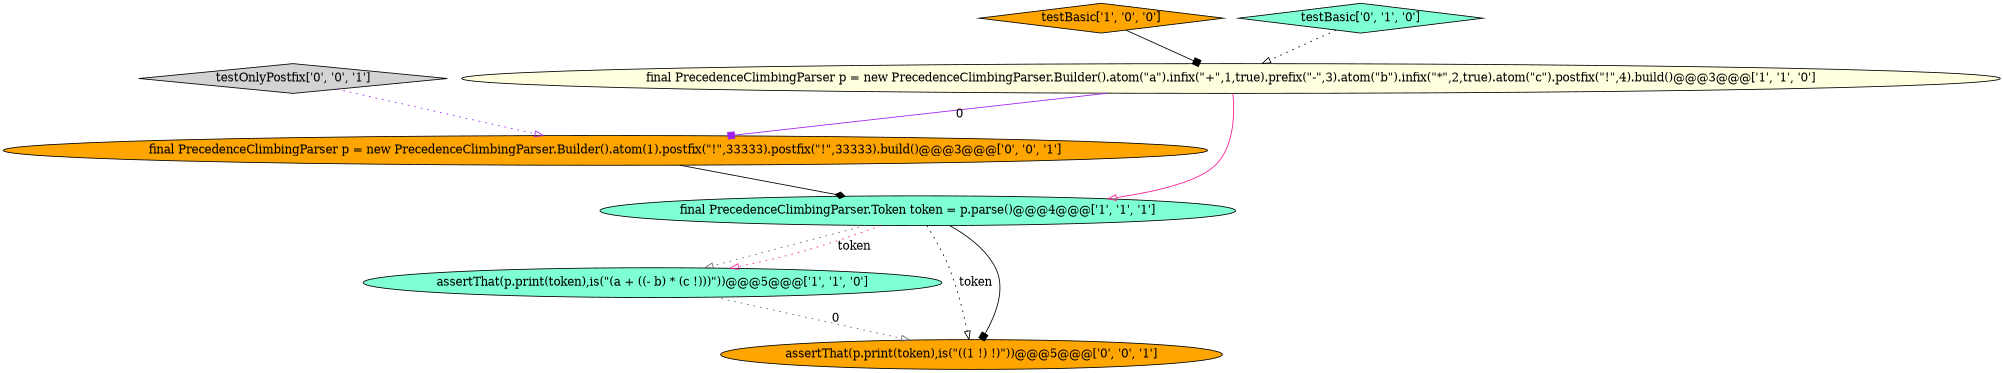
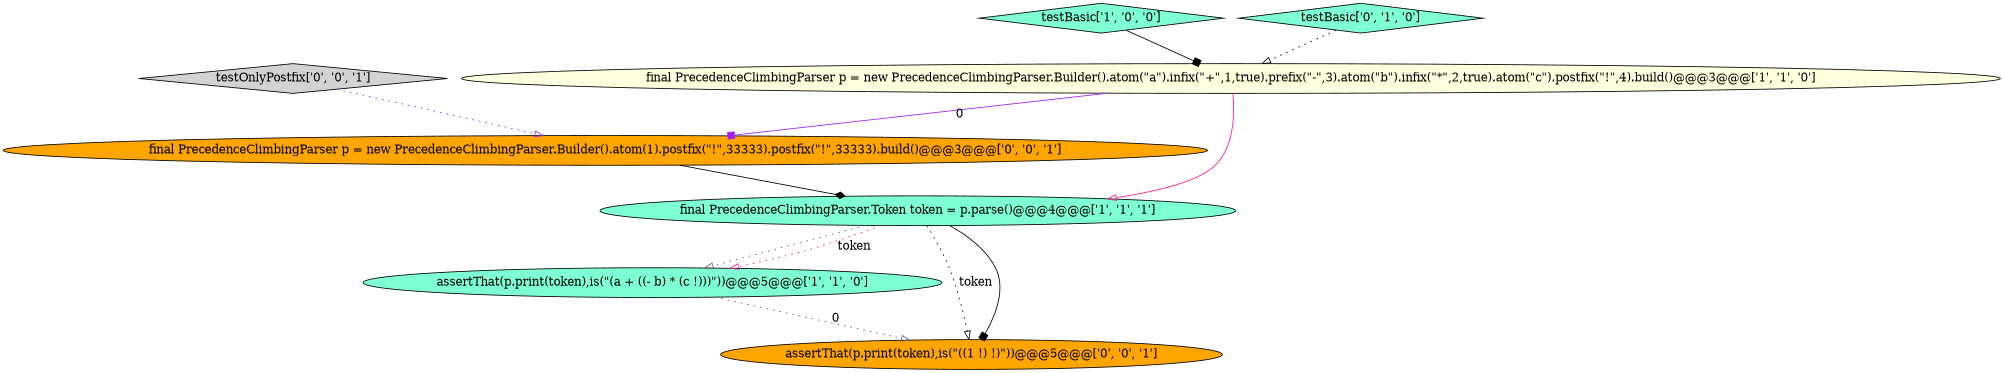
(1101, 18) -> (1101, 18)
